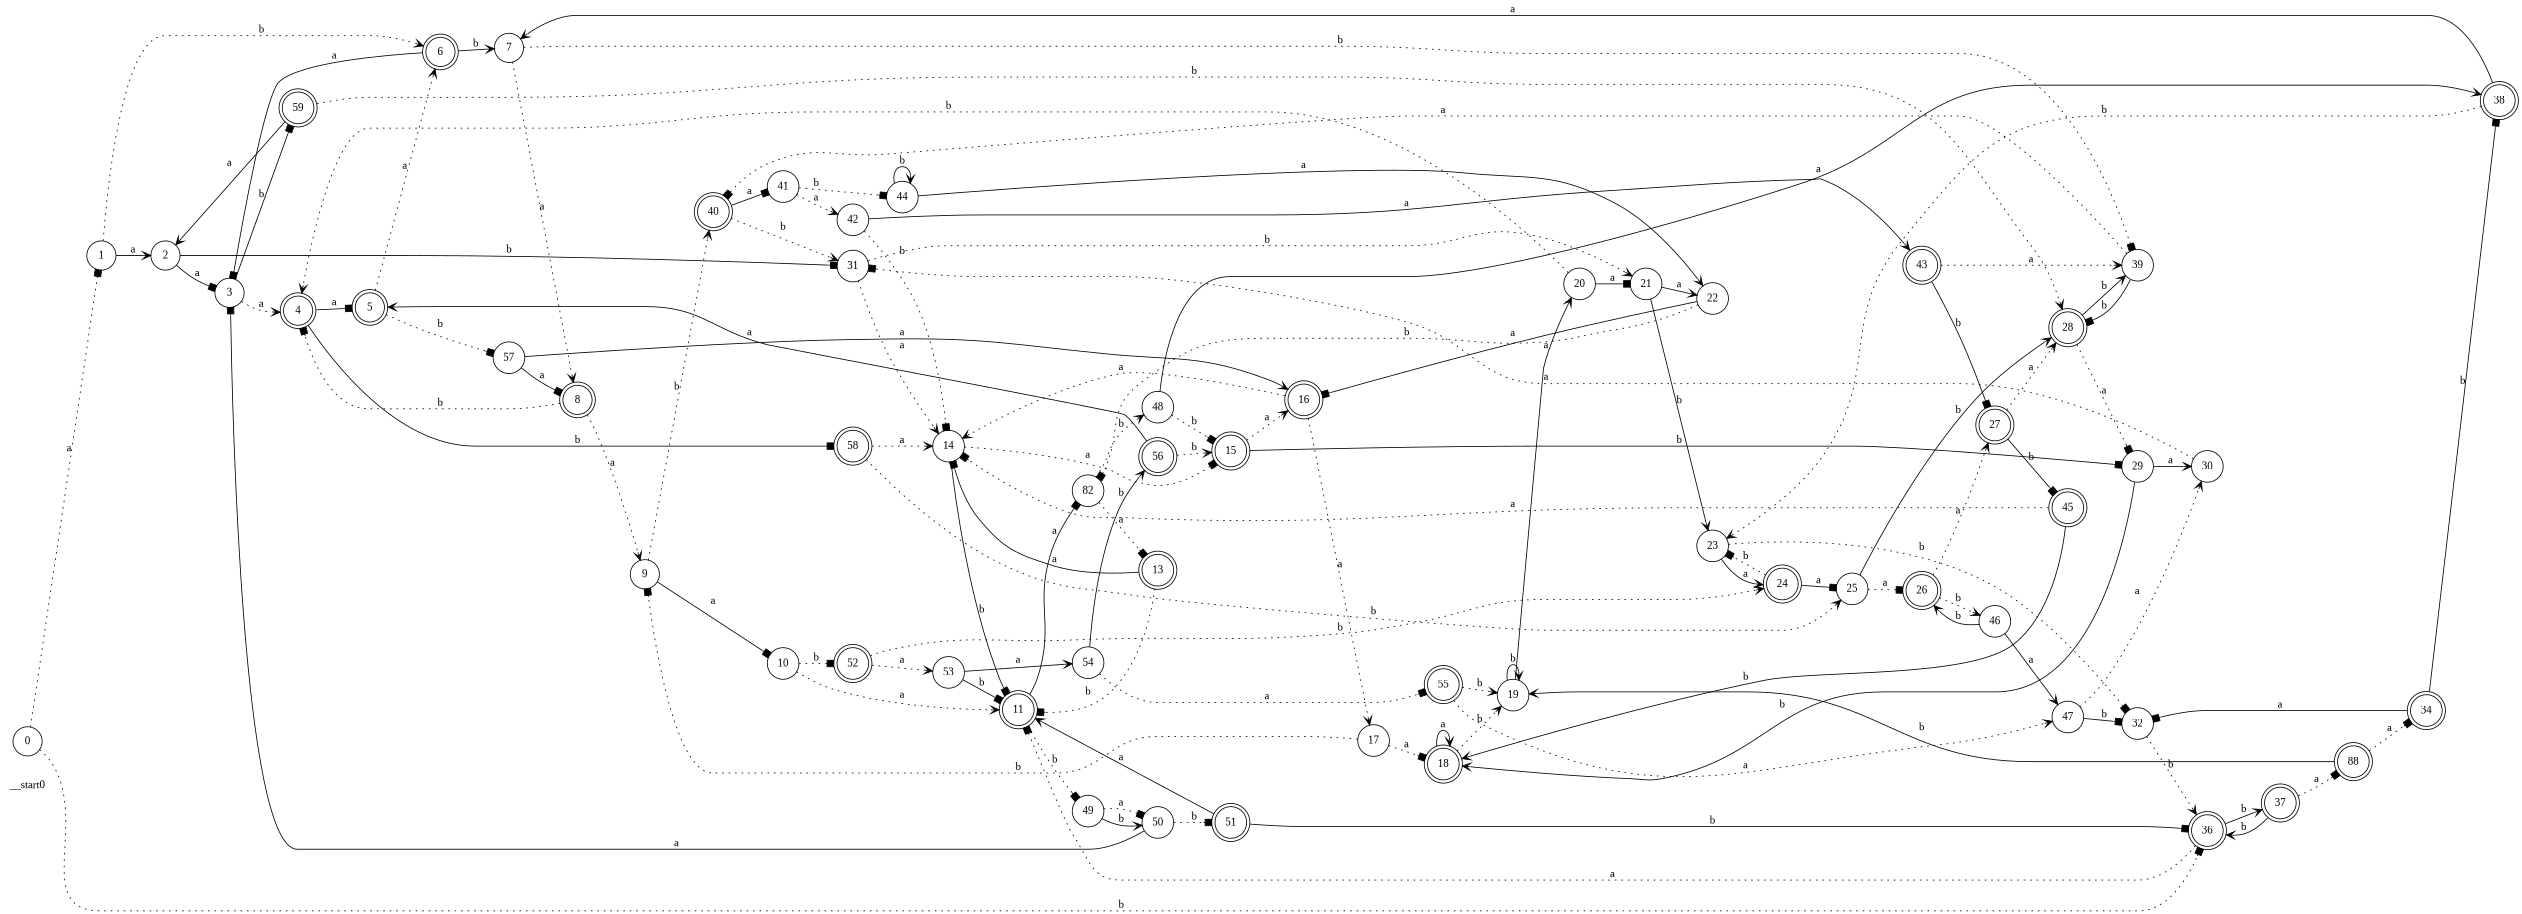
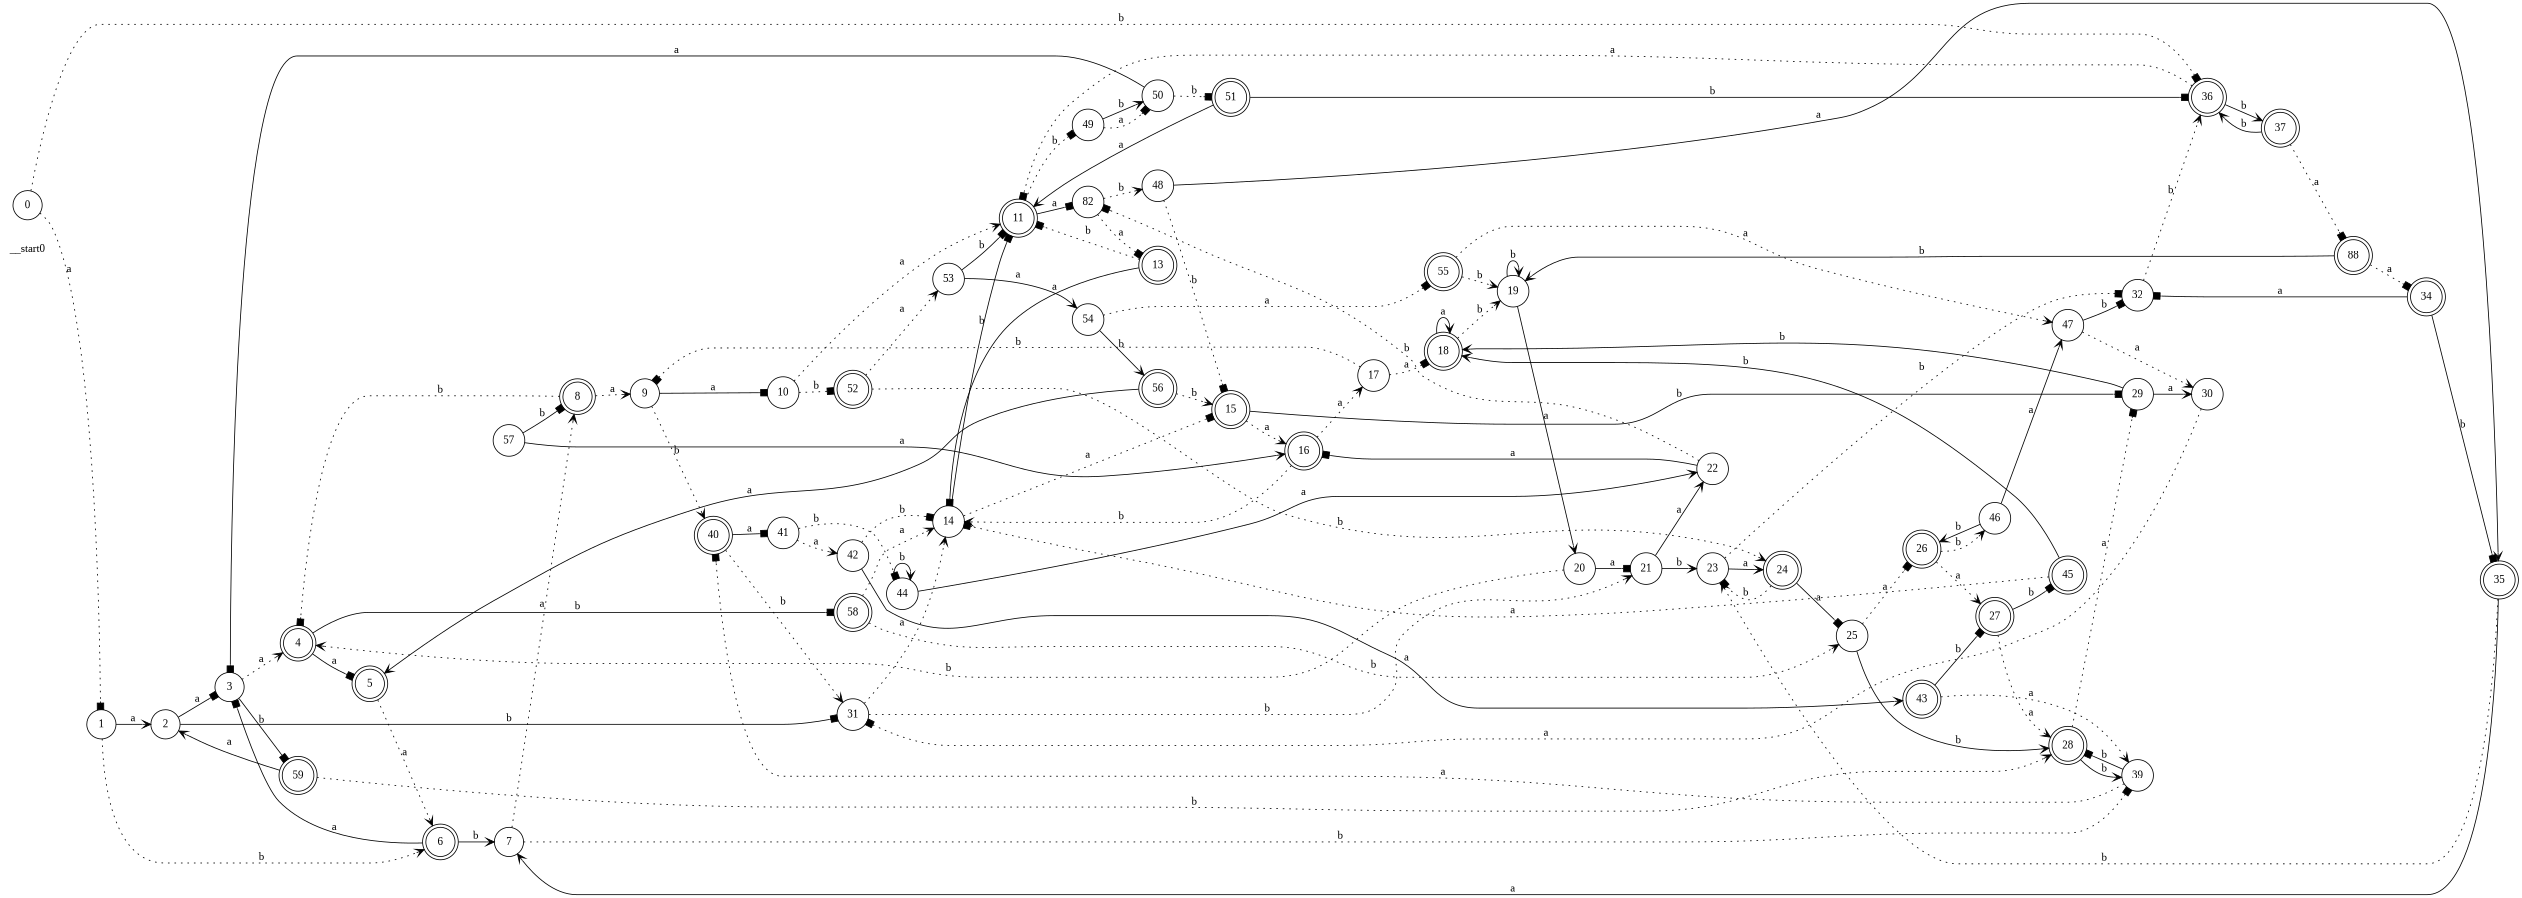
(2499, 101) -> (2499, 580)
(435, 335) -> none
(1121, 367) -> (1121, 516)
(542, 375) -> (542, 413)
